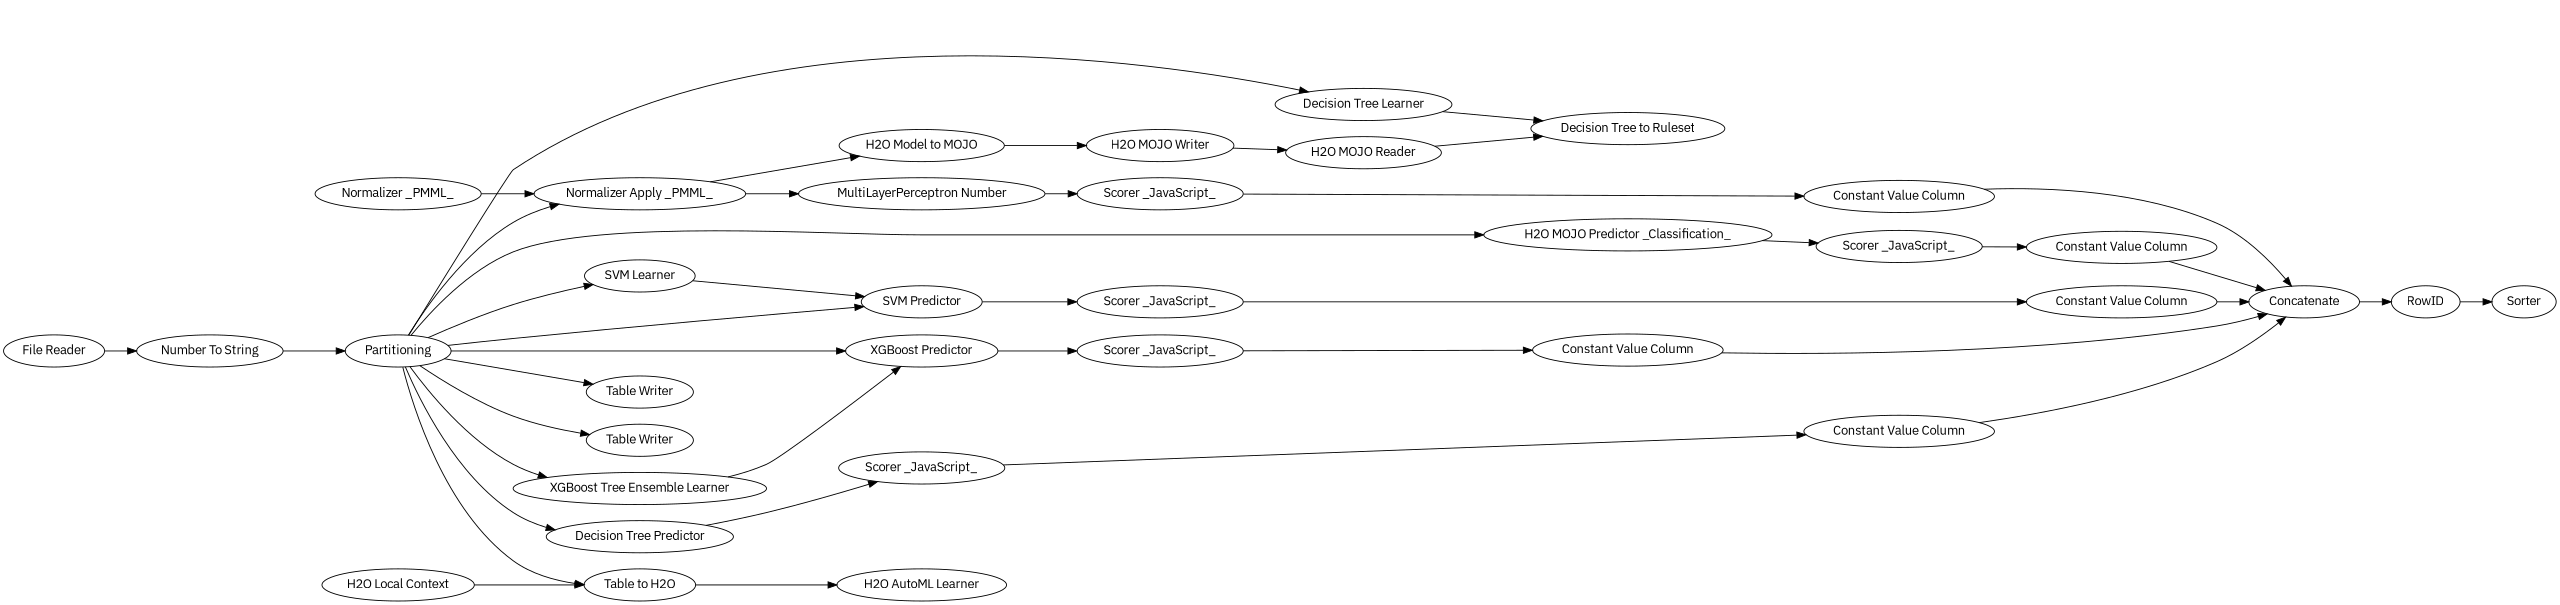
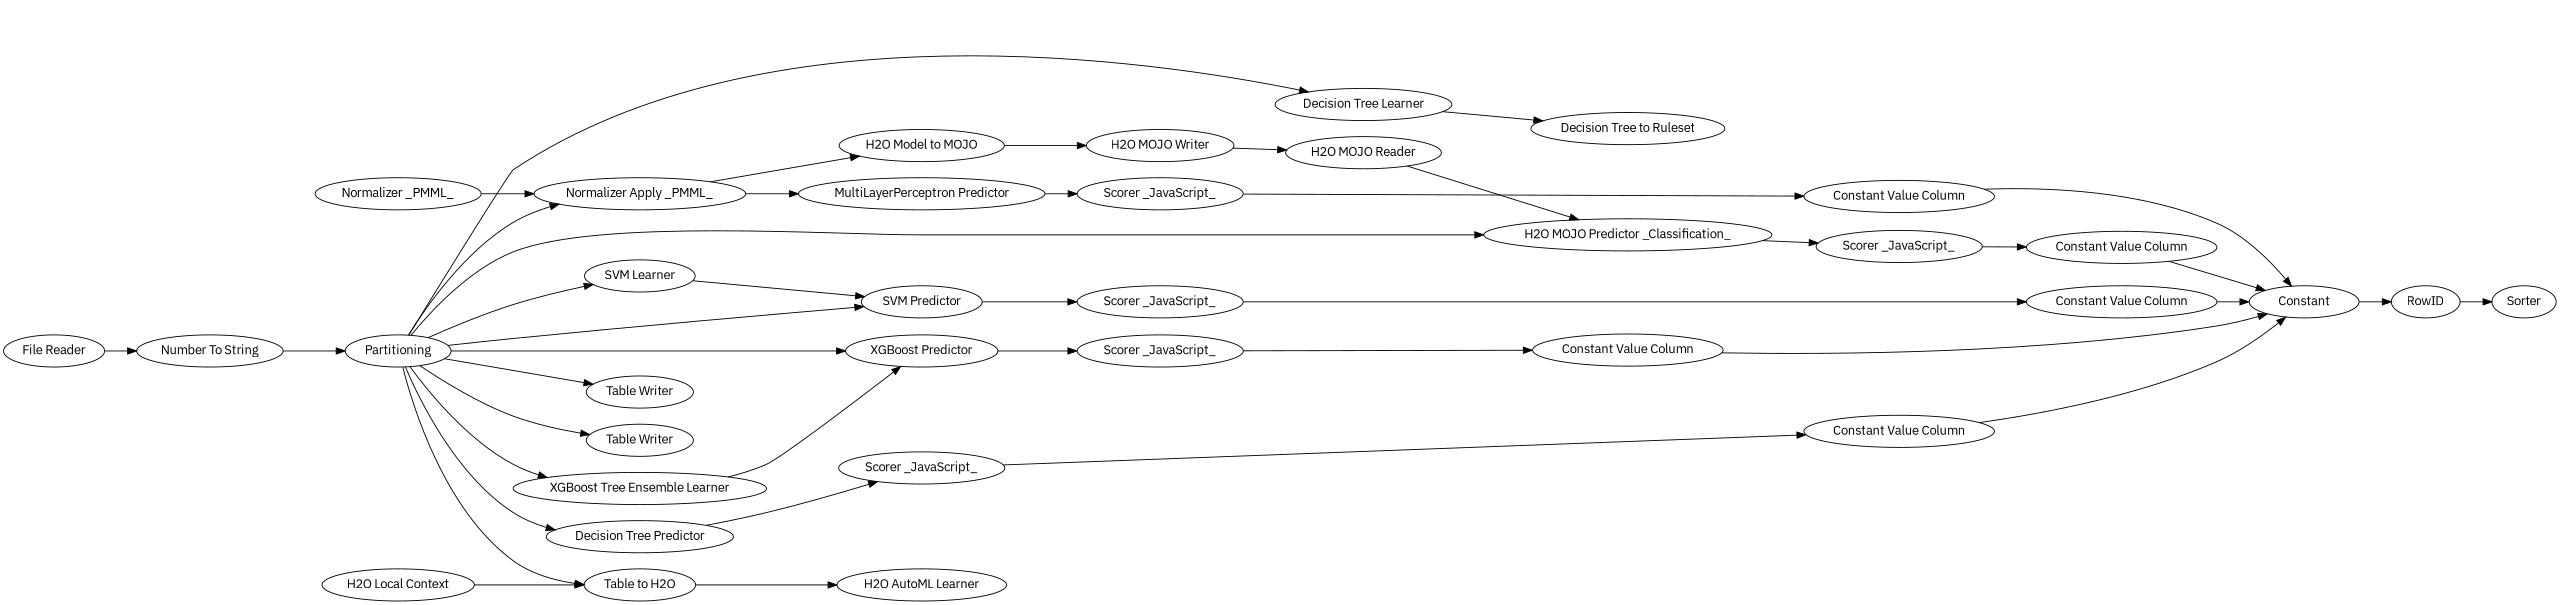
(1484, 142) -> (1480, 189)
(922, 194) -> (922, 194)
(2304, 302) -> (2304, 302)
